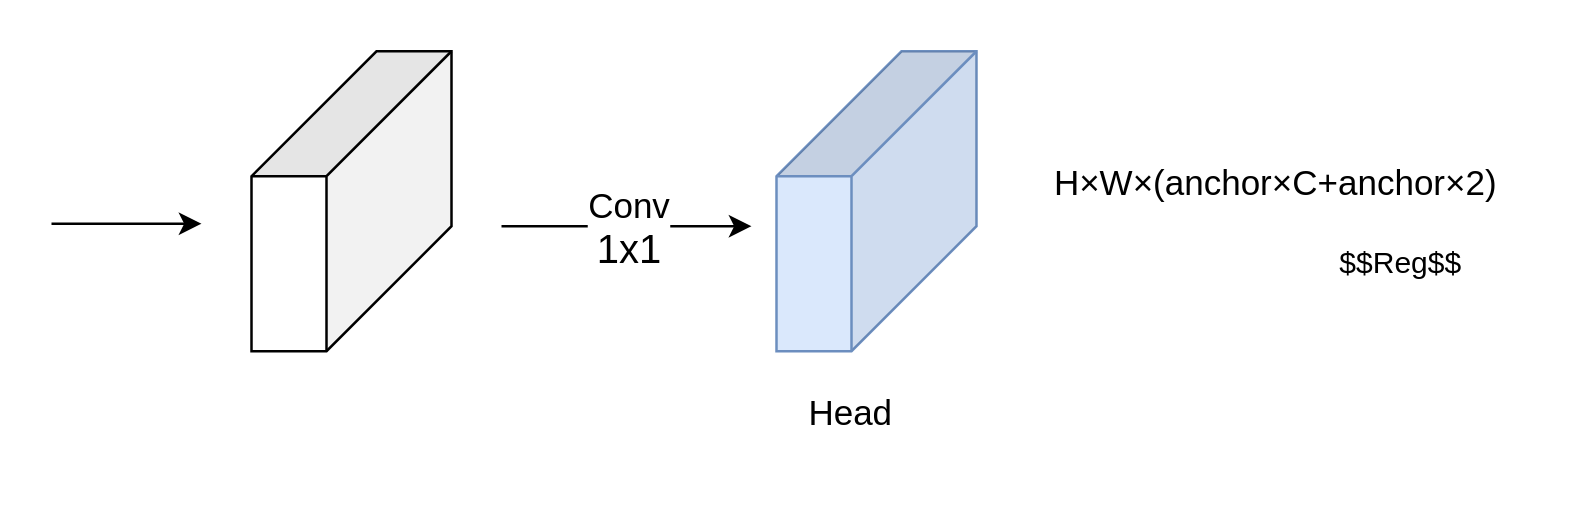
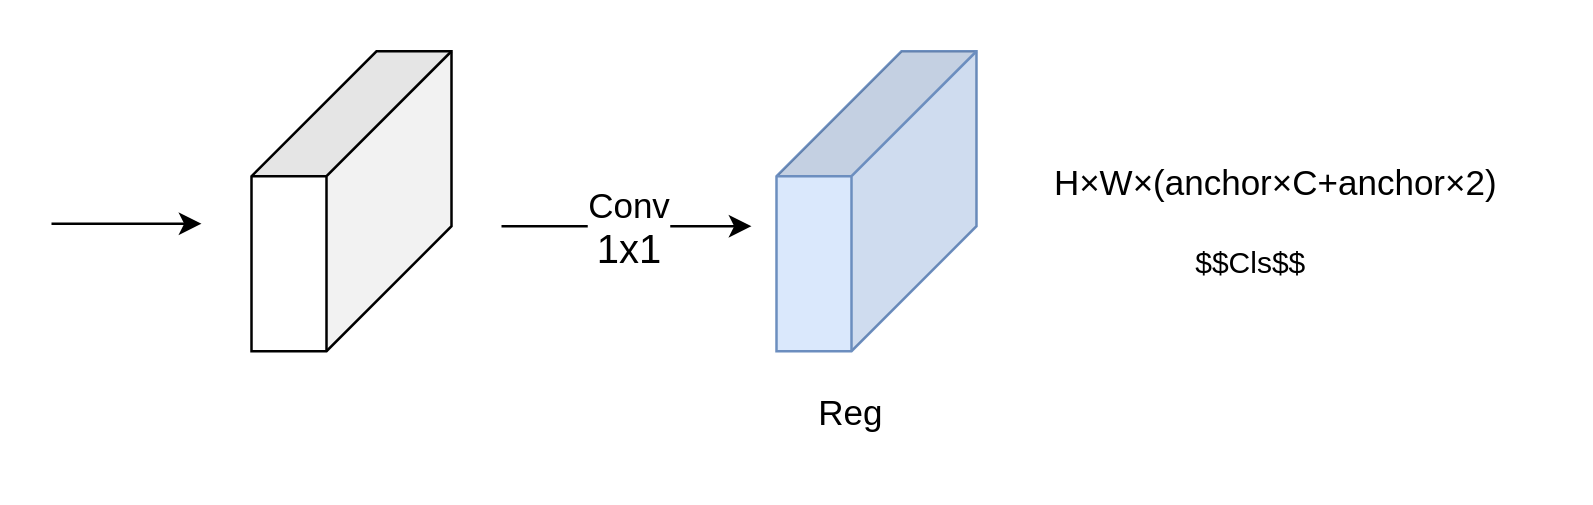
none -> (1251, 264)
(1401, 264) -> none
(851, 414) -> (851, 414)
